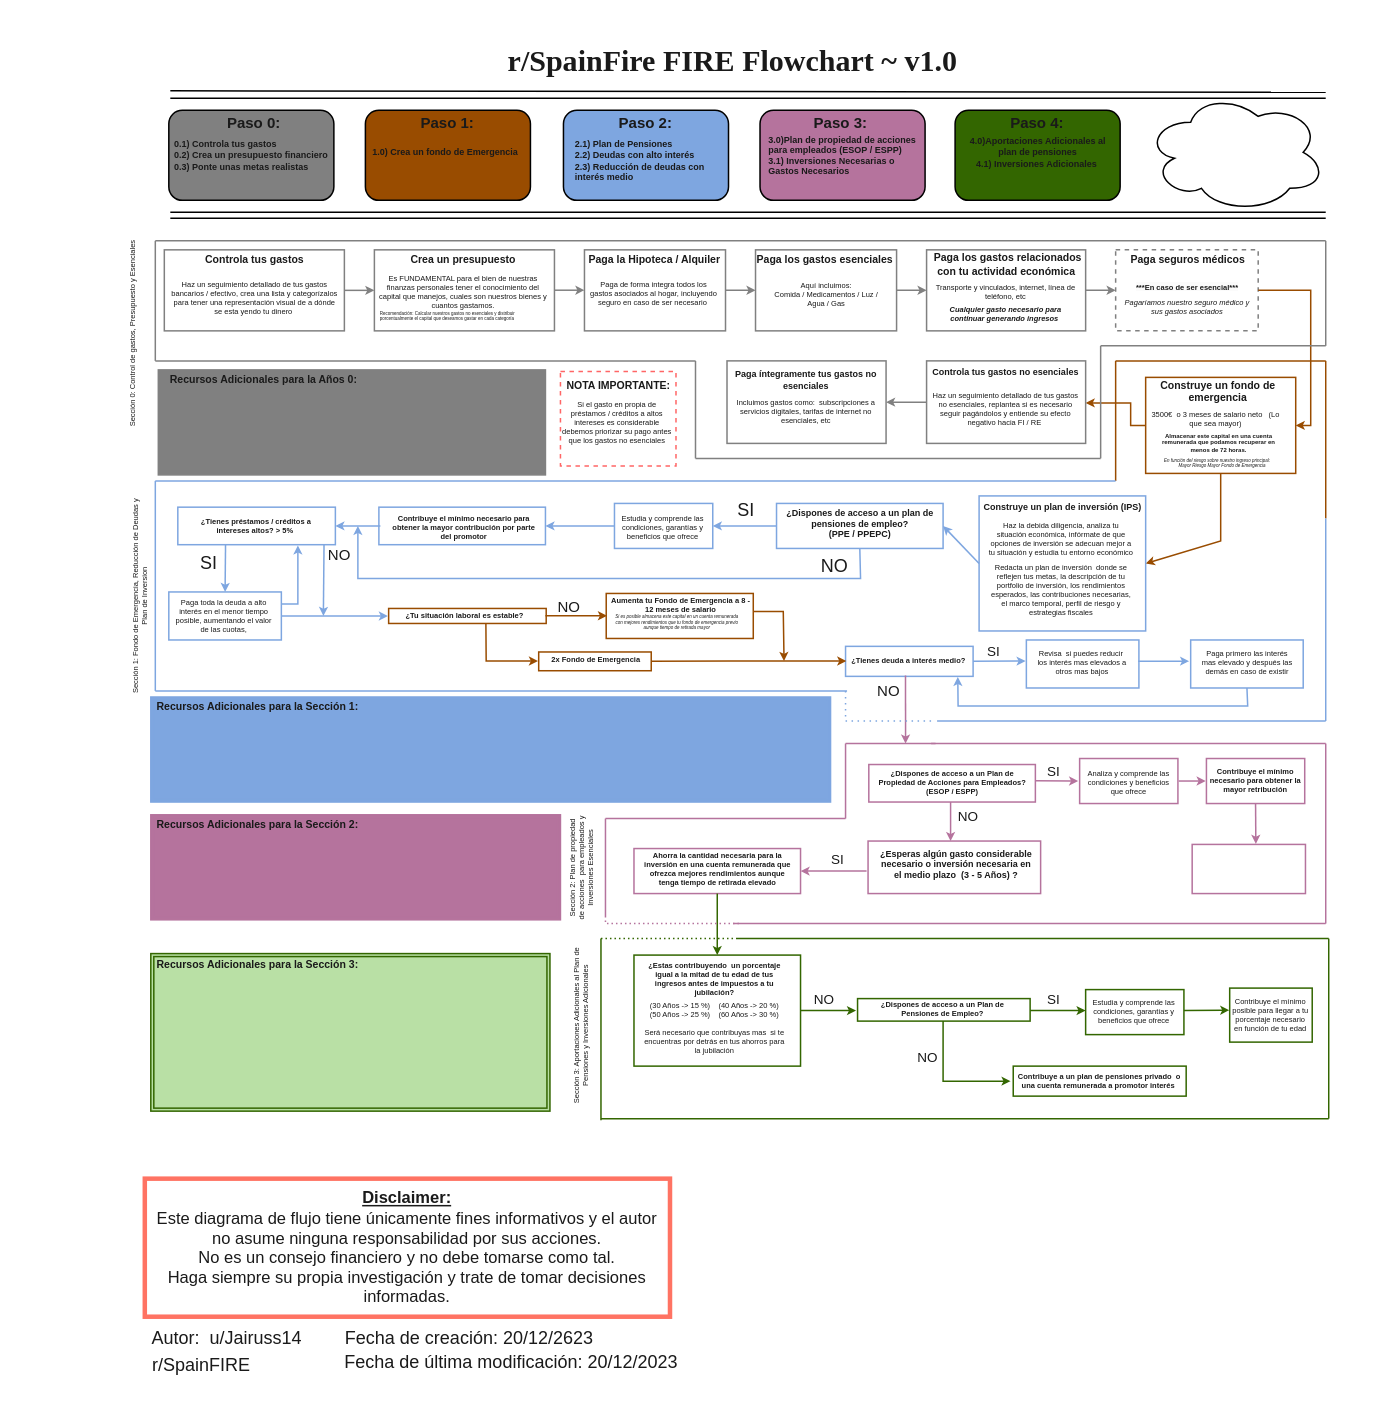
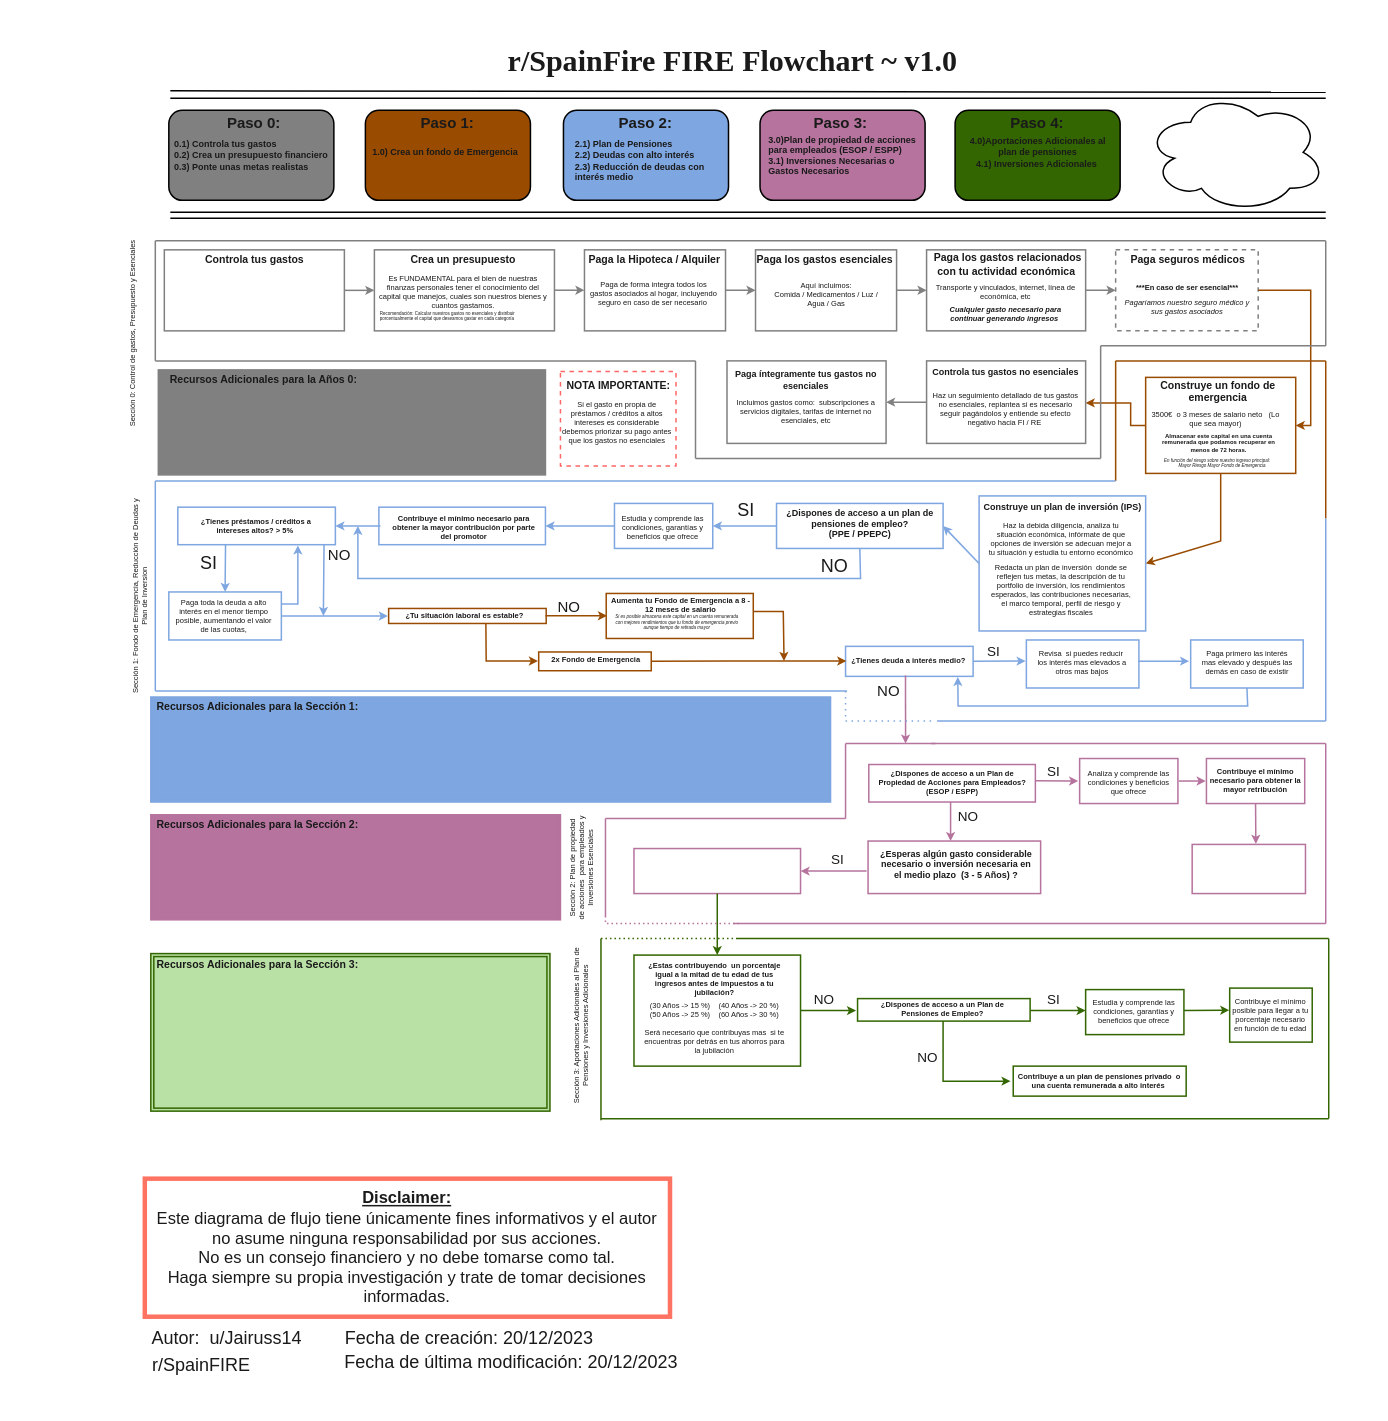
(1006, 290) -> (1006, 290)
(255, 296) -> none
(717, 872) -> none
(1100, 1079) -> (1100, 1079)
(470, 1339) -> (470, 1339)
